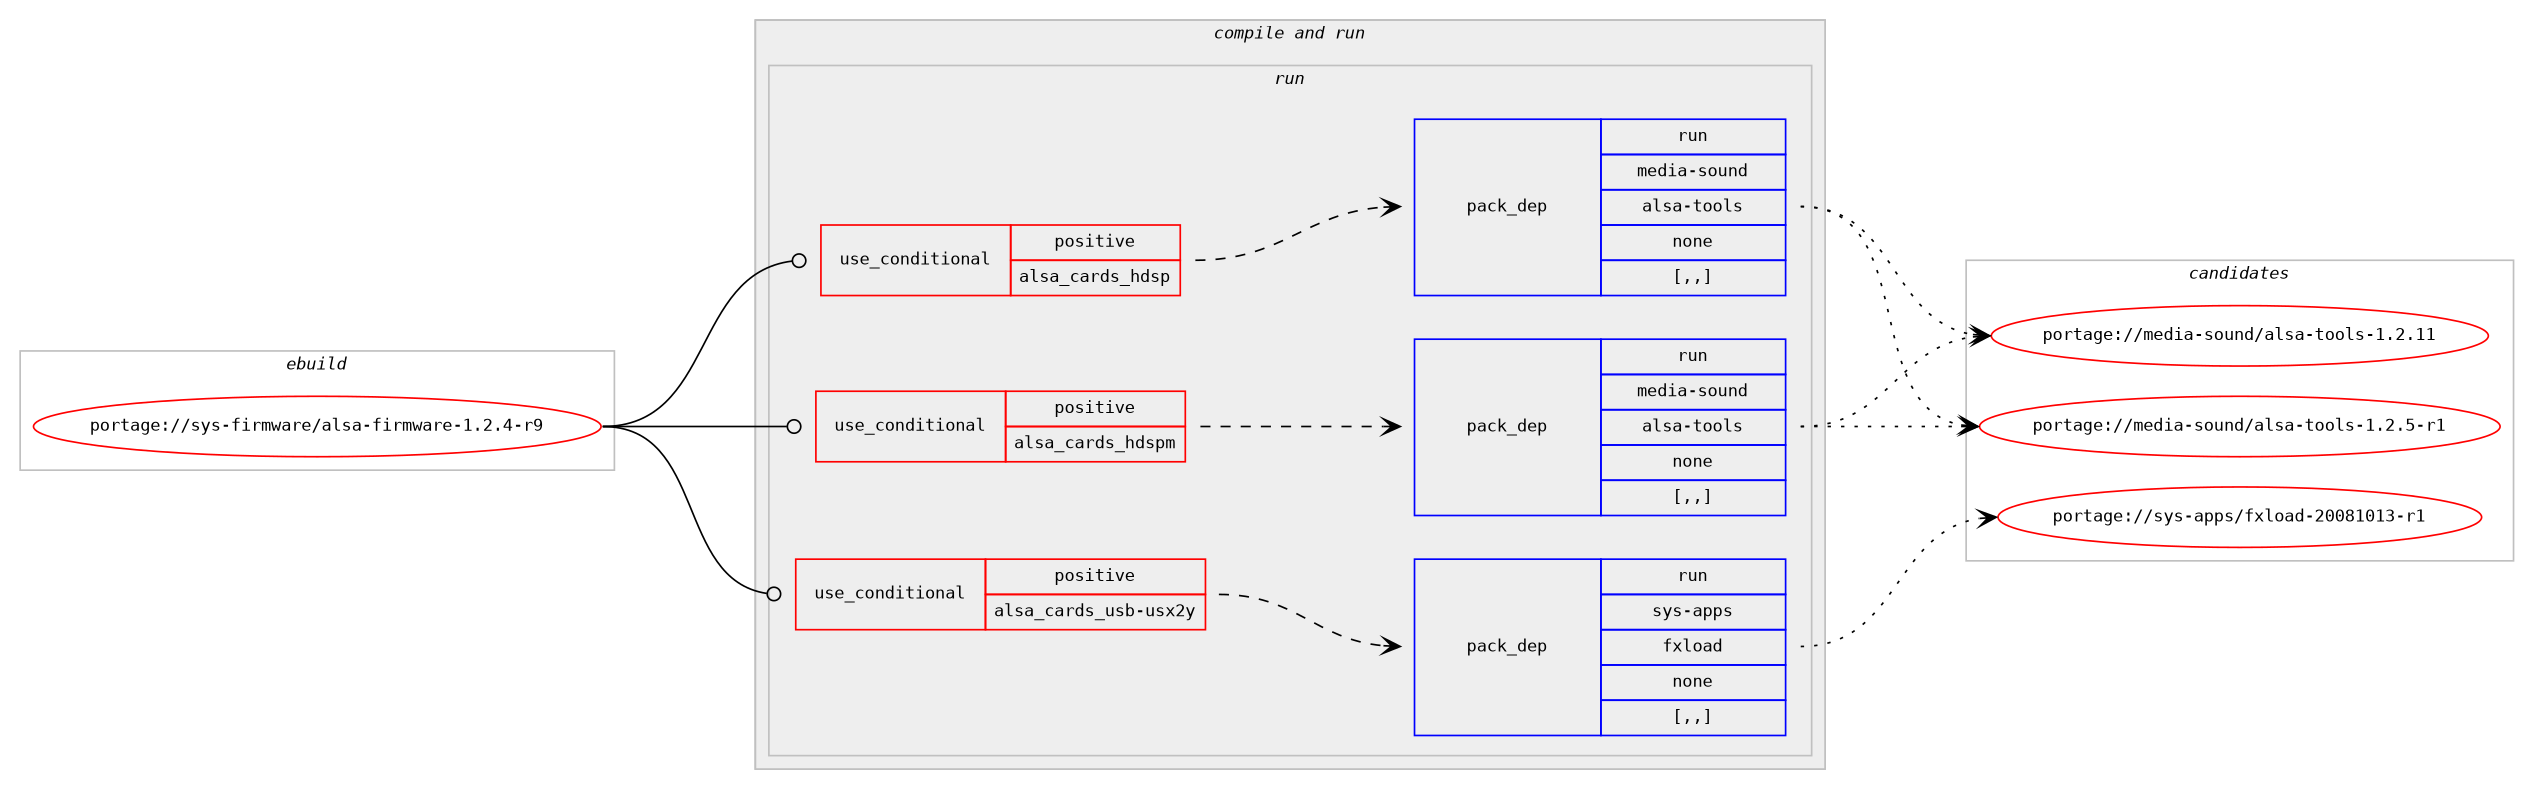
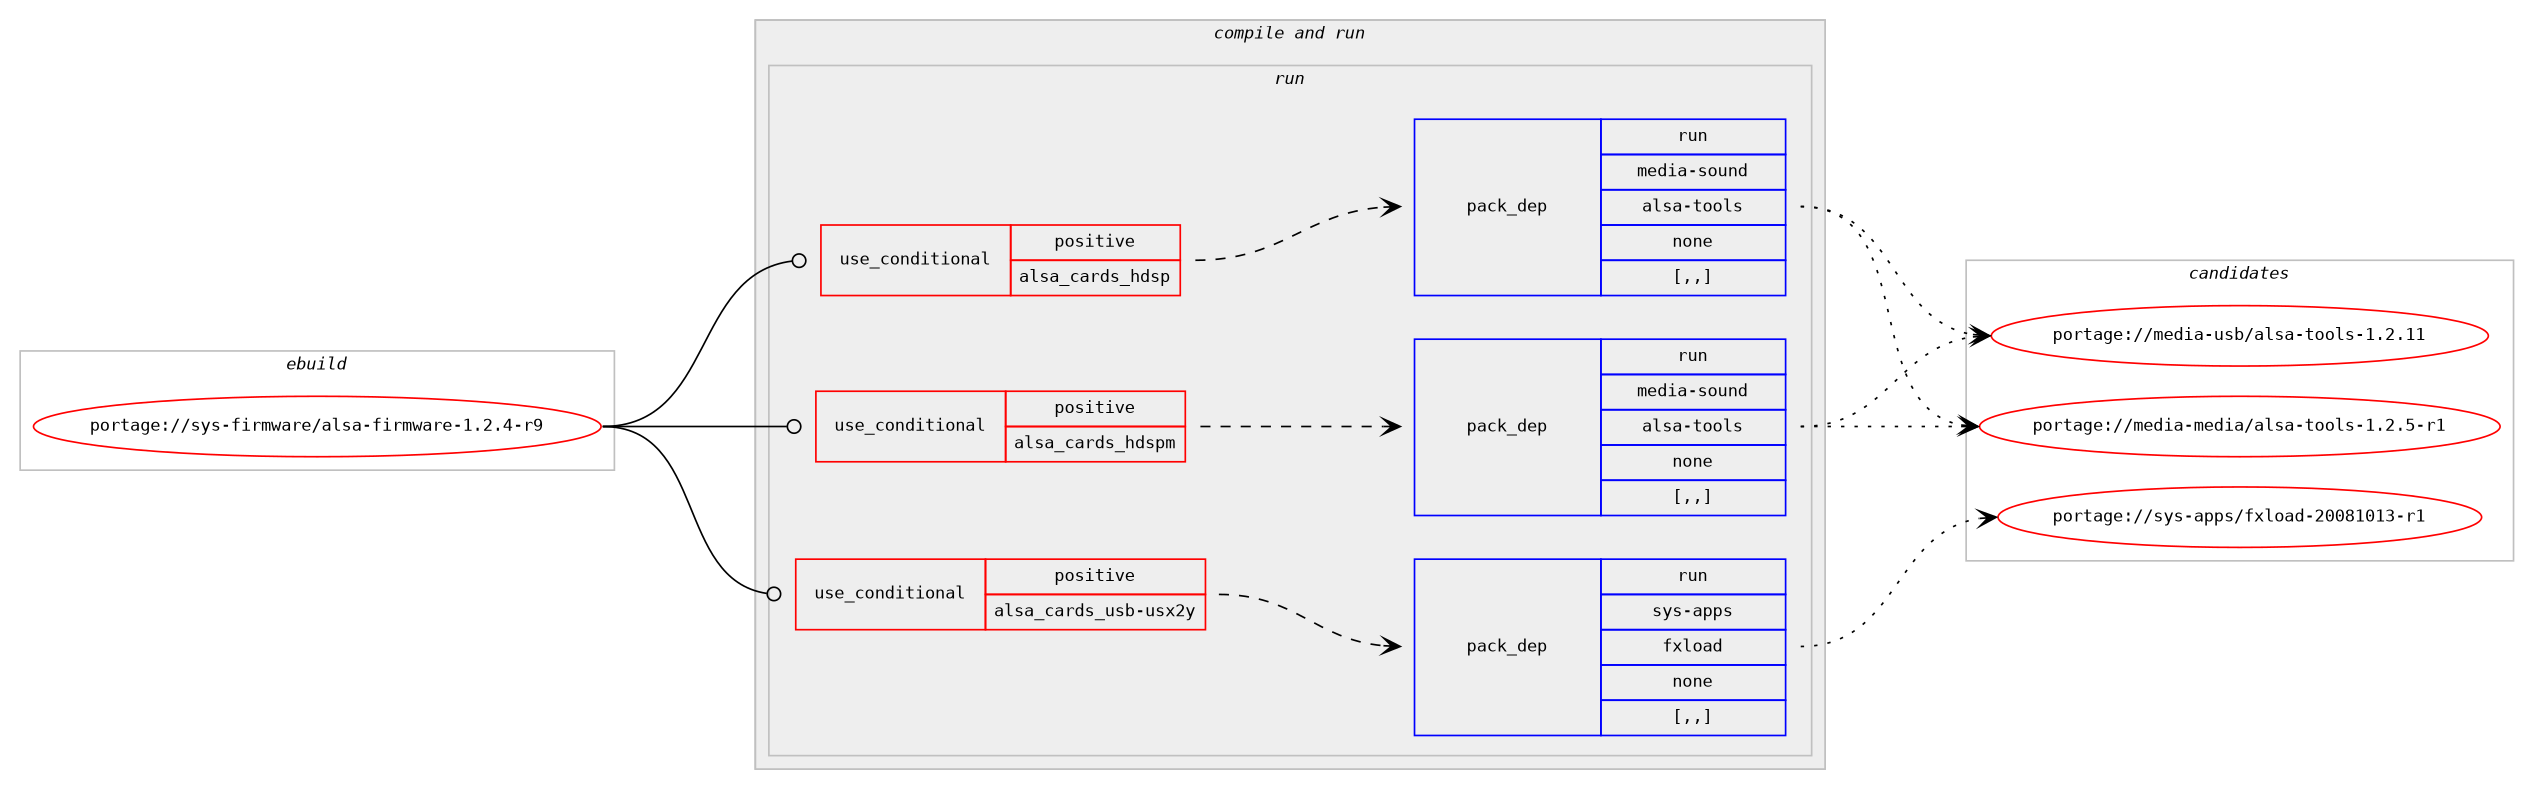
(2240, 336) -> (2240, 336)
(2240, 427) -> (2240, 427)
